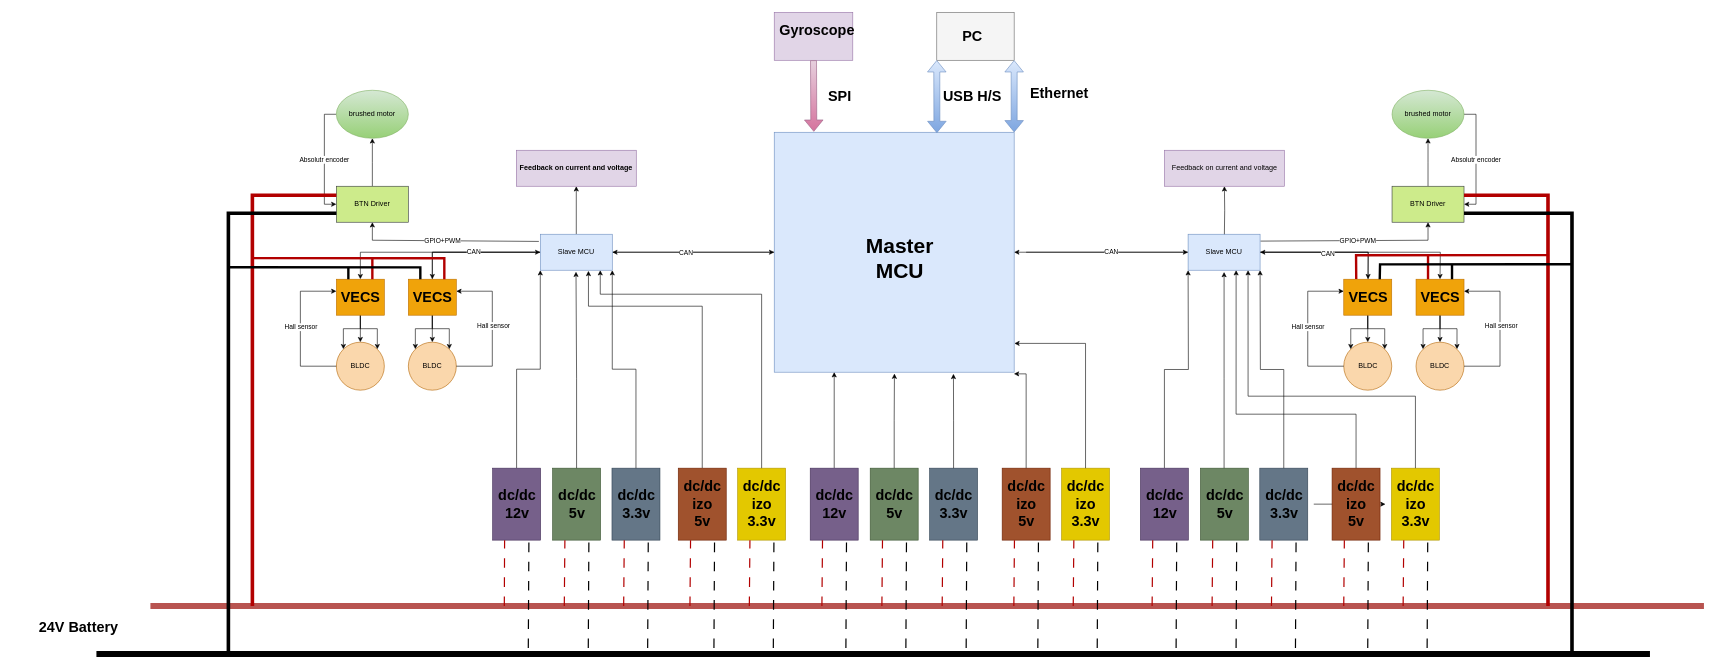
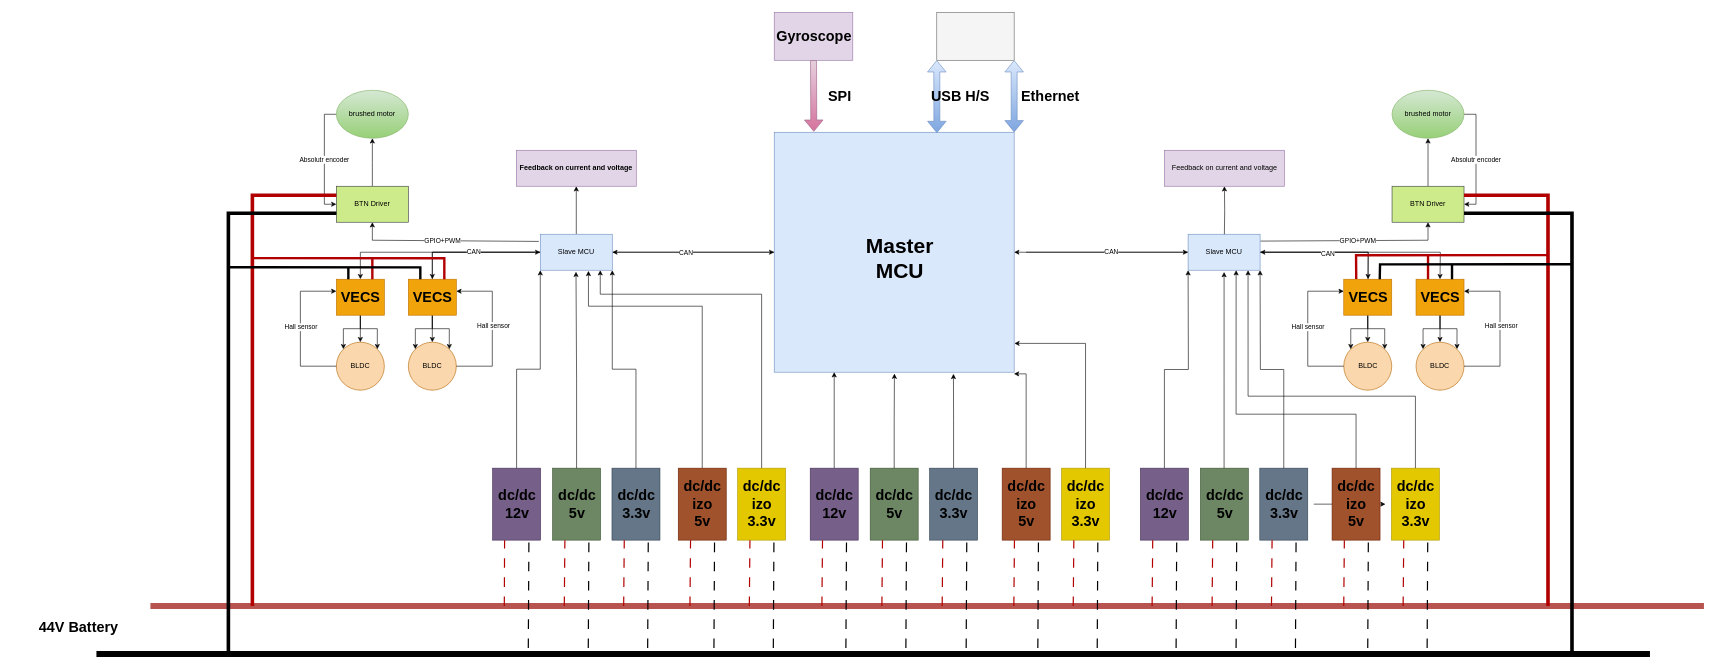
(817, 30) -> (814, 36)
(972, 36) -> none
(1059, 93) -> (1050, 96)
(972, 96) -> (960, 96)
(79, 627) -> (79, 627)
